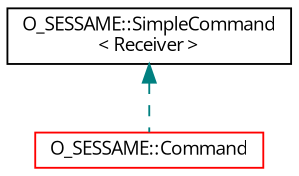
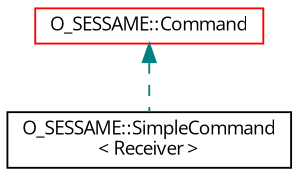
(149, 108) -> (149, 87)
